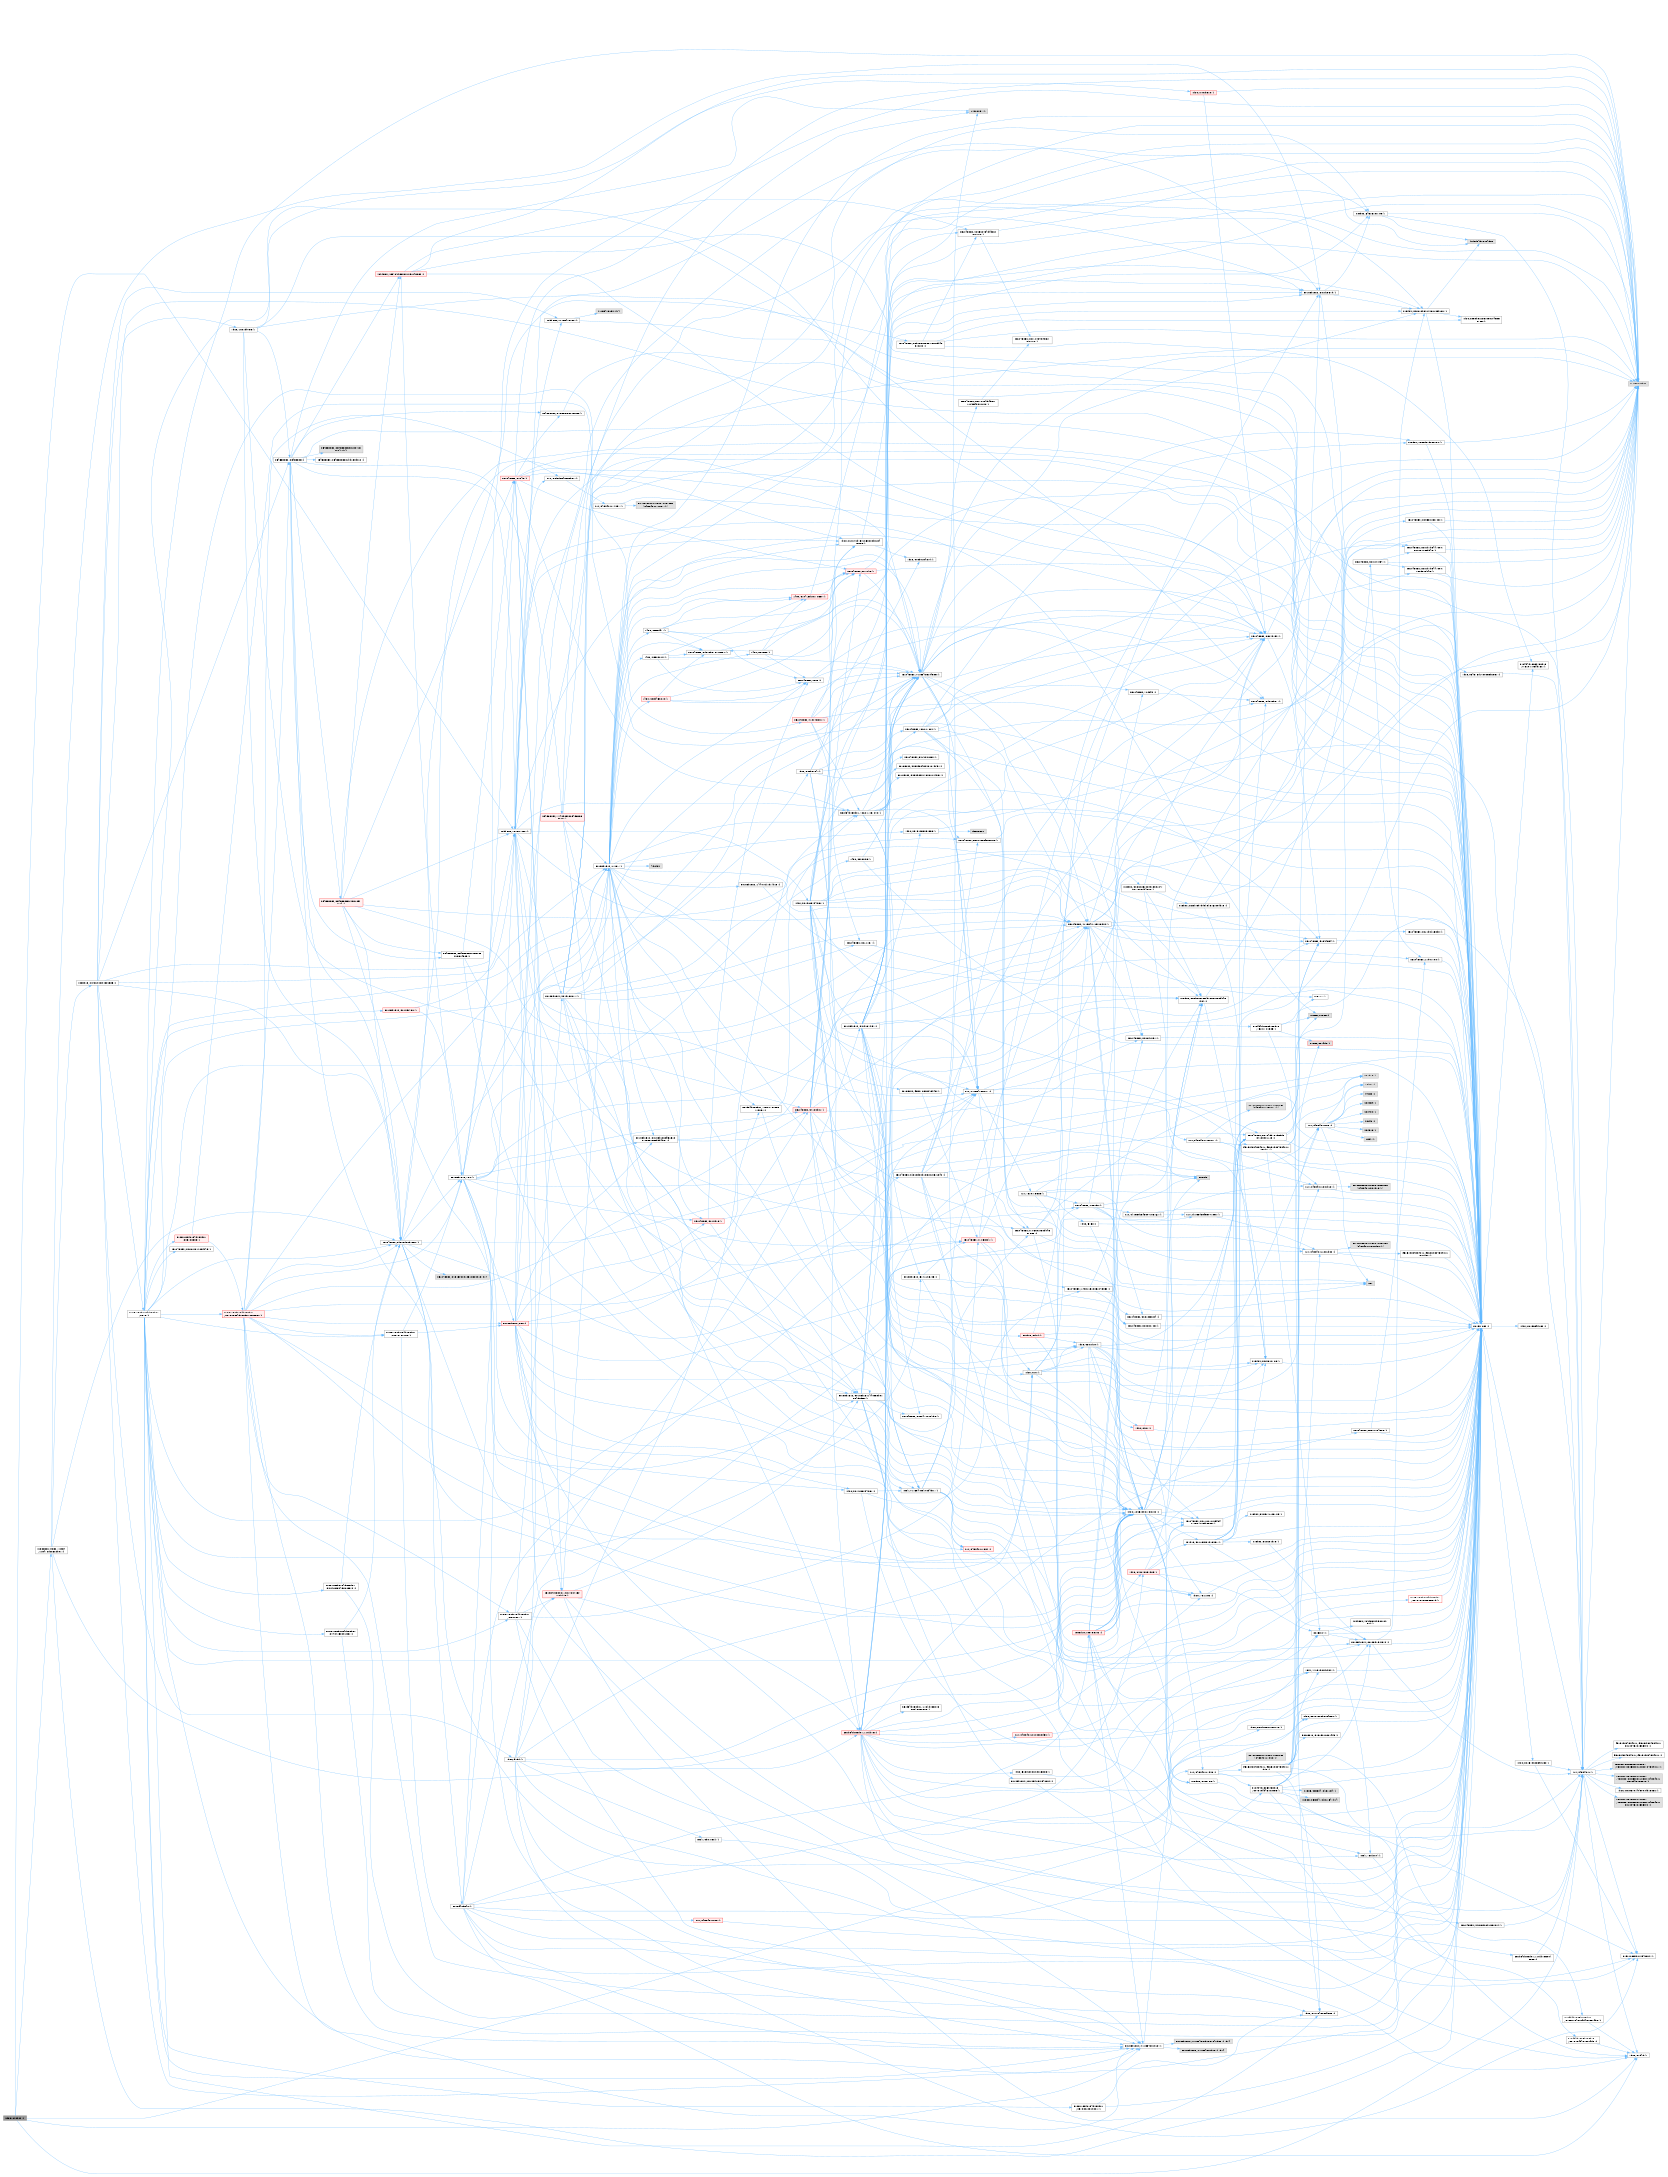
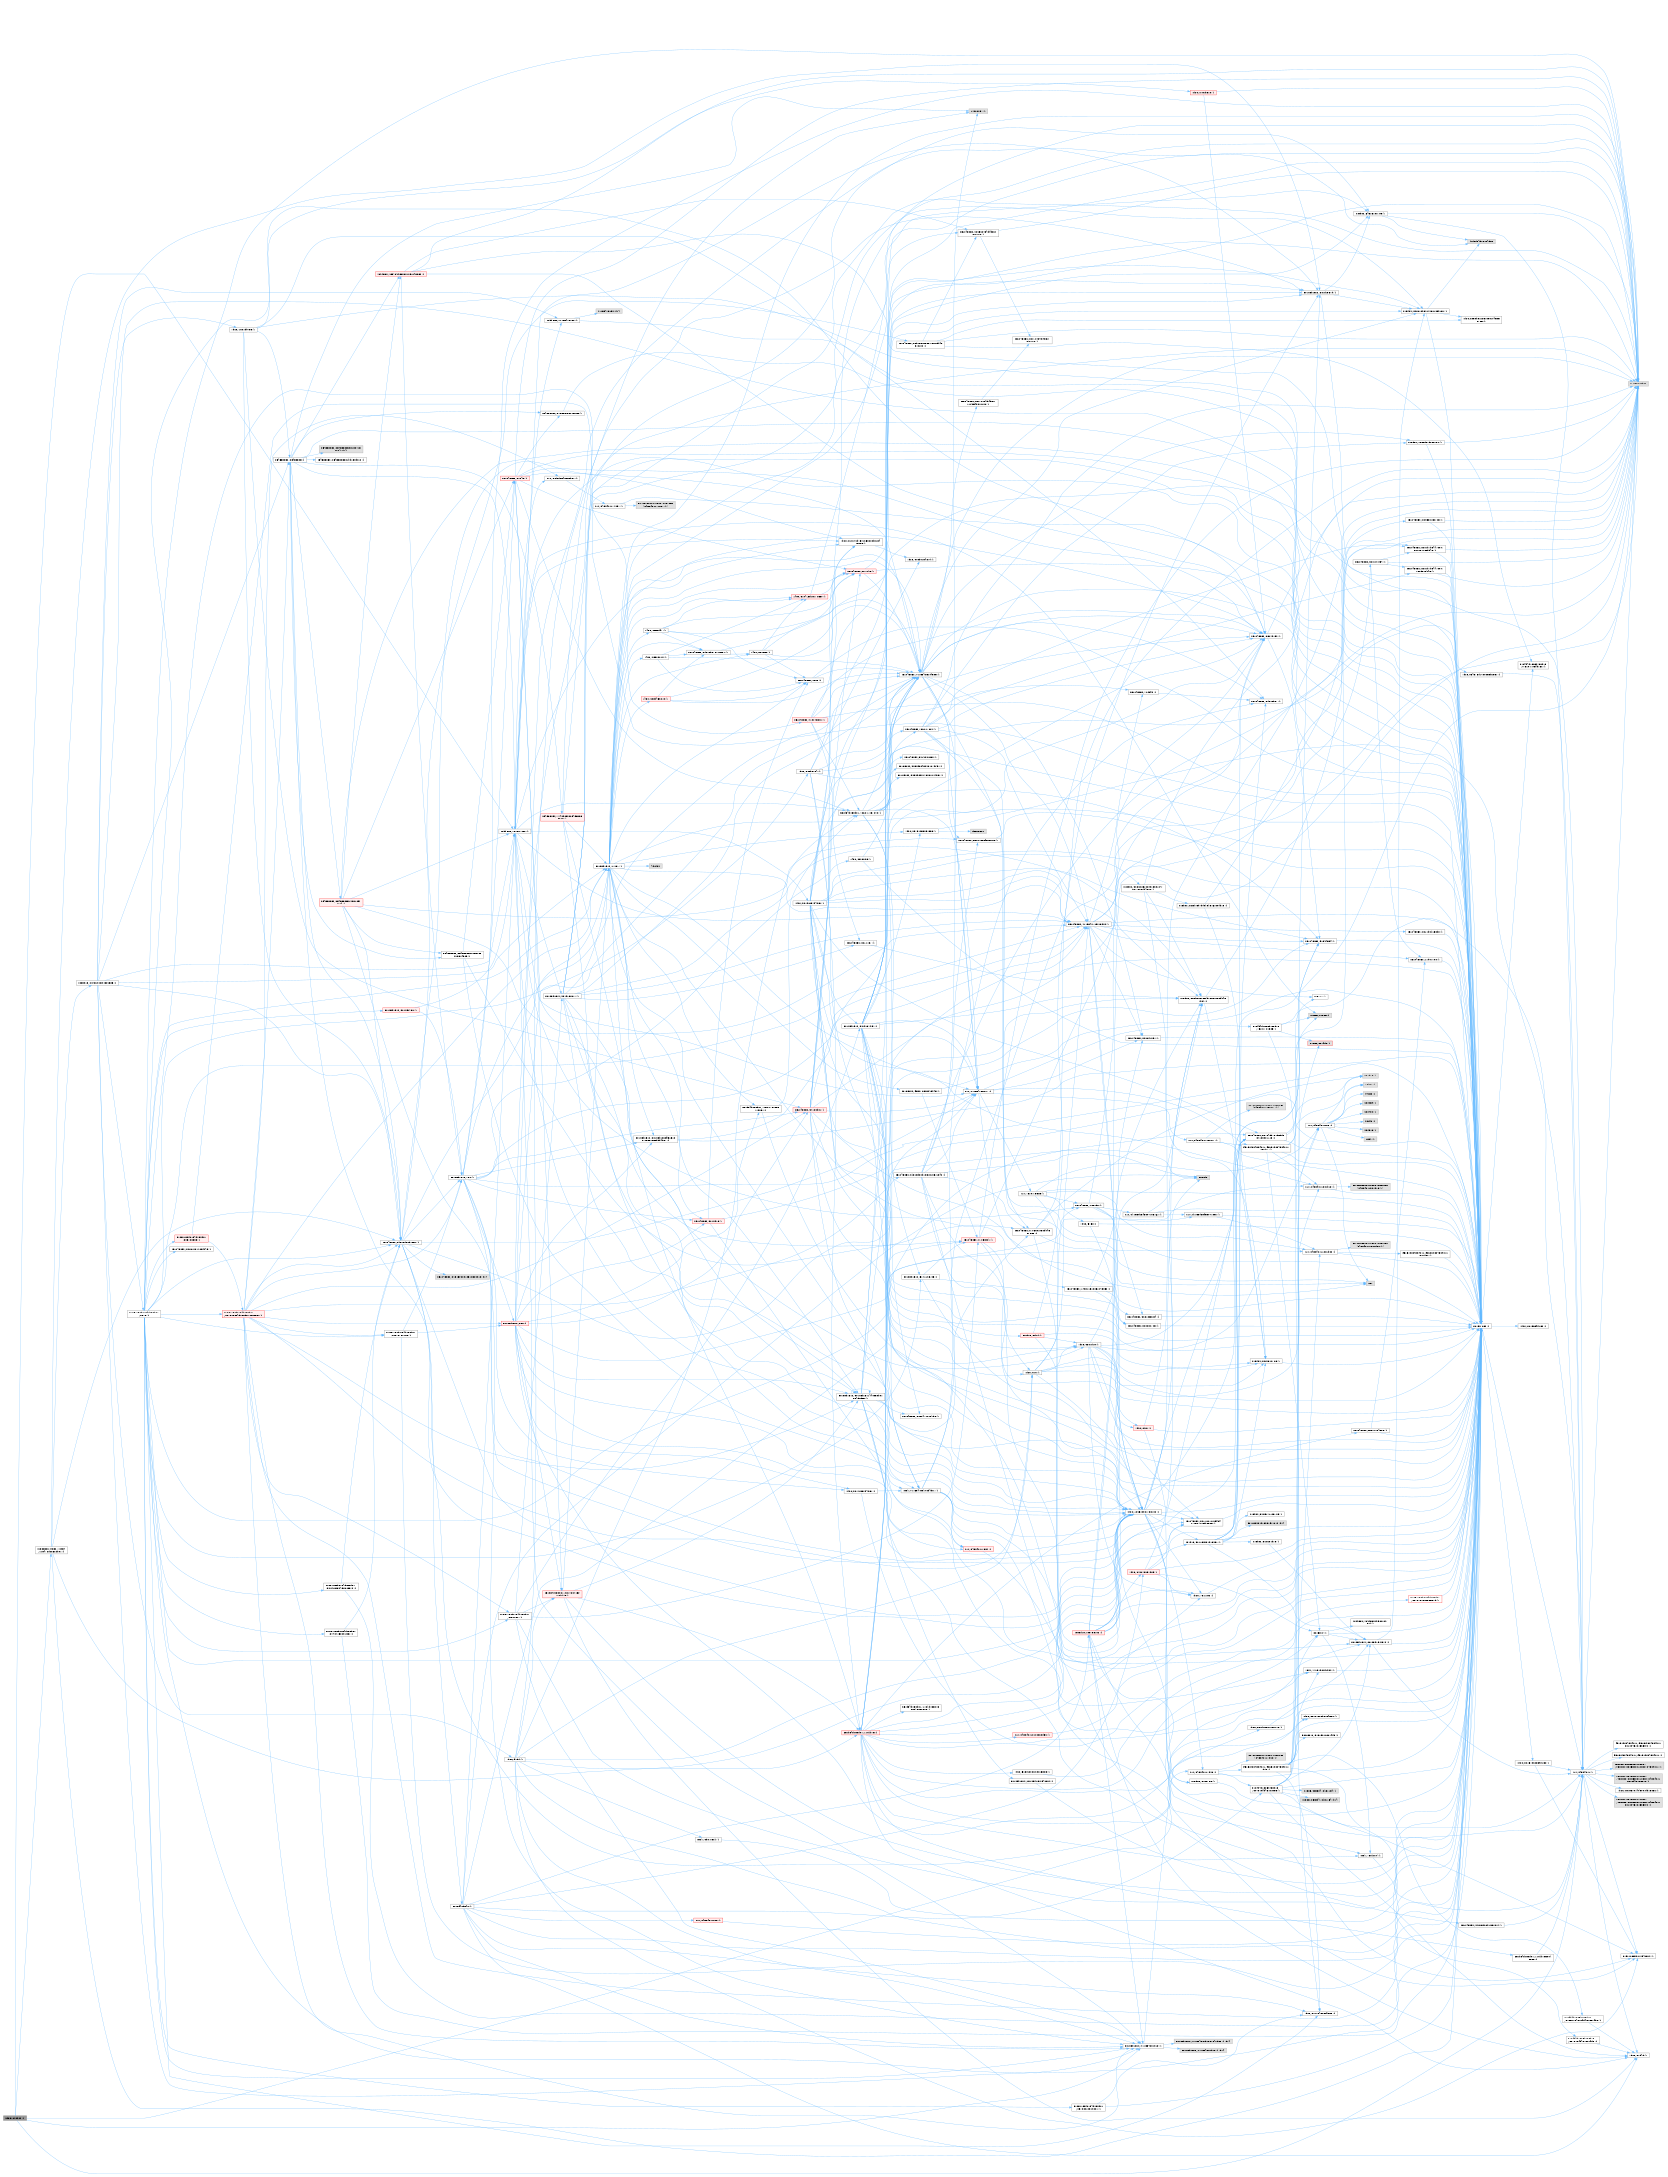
(1205, 216) -> (1198, 412)
(741, 651) -> (738, 654)
(761, 885) -> none
(1151, 1196) -> (1165, 1199)
(983, 1418) -> none
none -> (1266, 1523)
